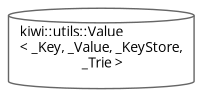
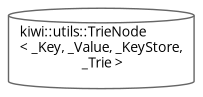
(101, 48) -> (101, 48)
